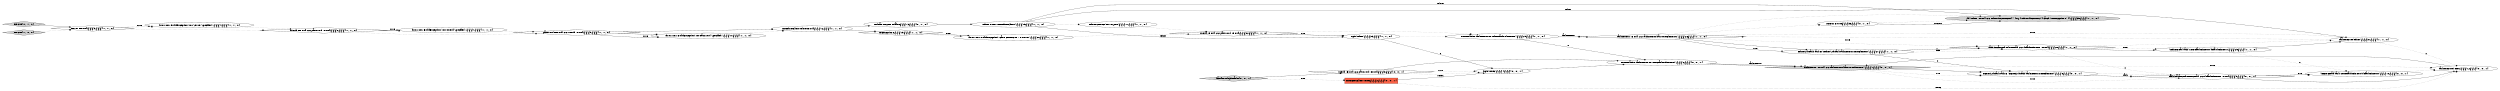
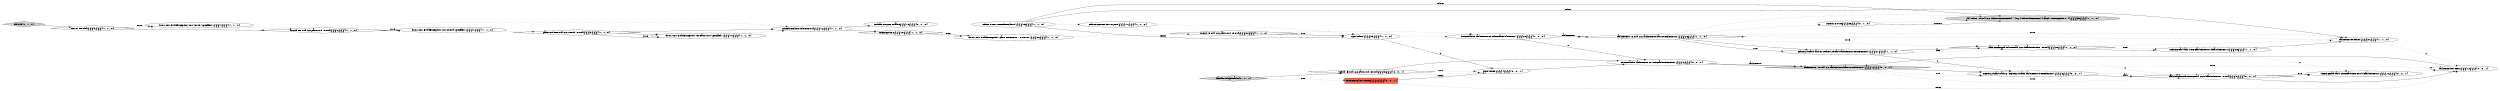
(954, 24) -> none
(1173, 29) -> (1255, 27)
(193, 30) -> (193, 30)
(24, 33) -> none
(443, 35) -> (565, 23)
